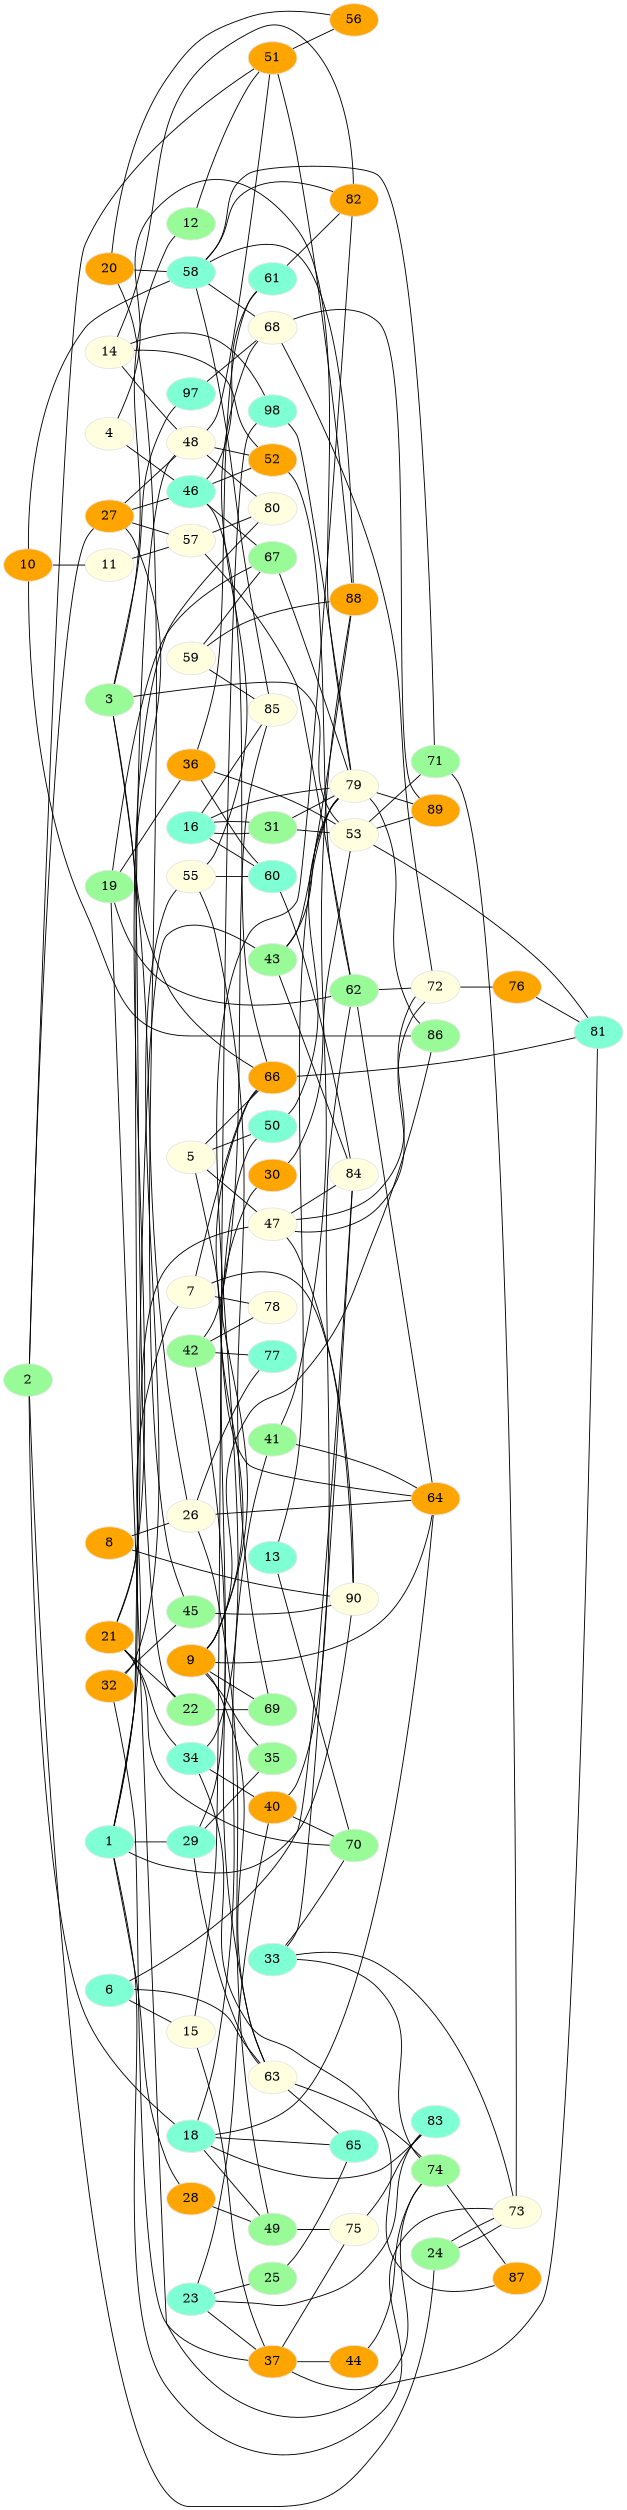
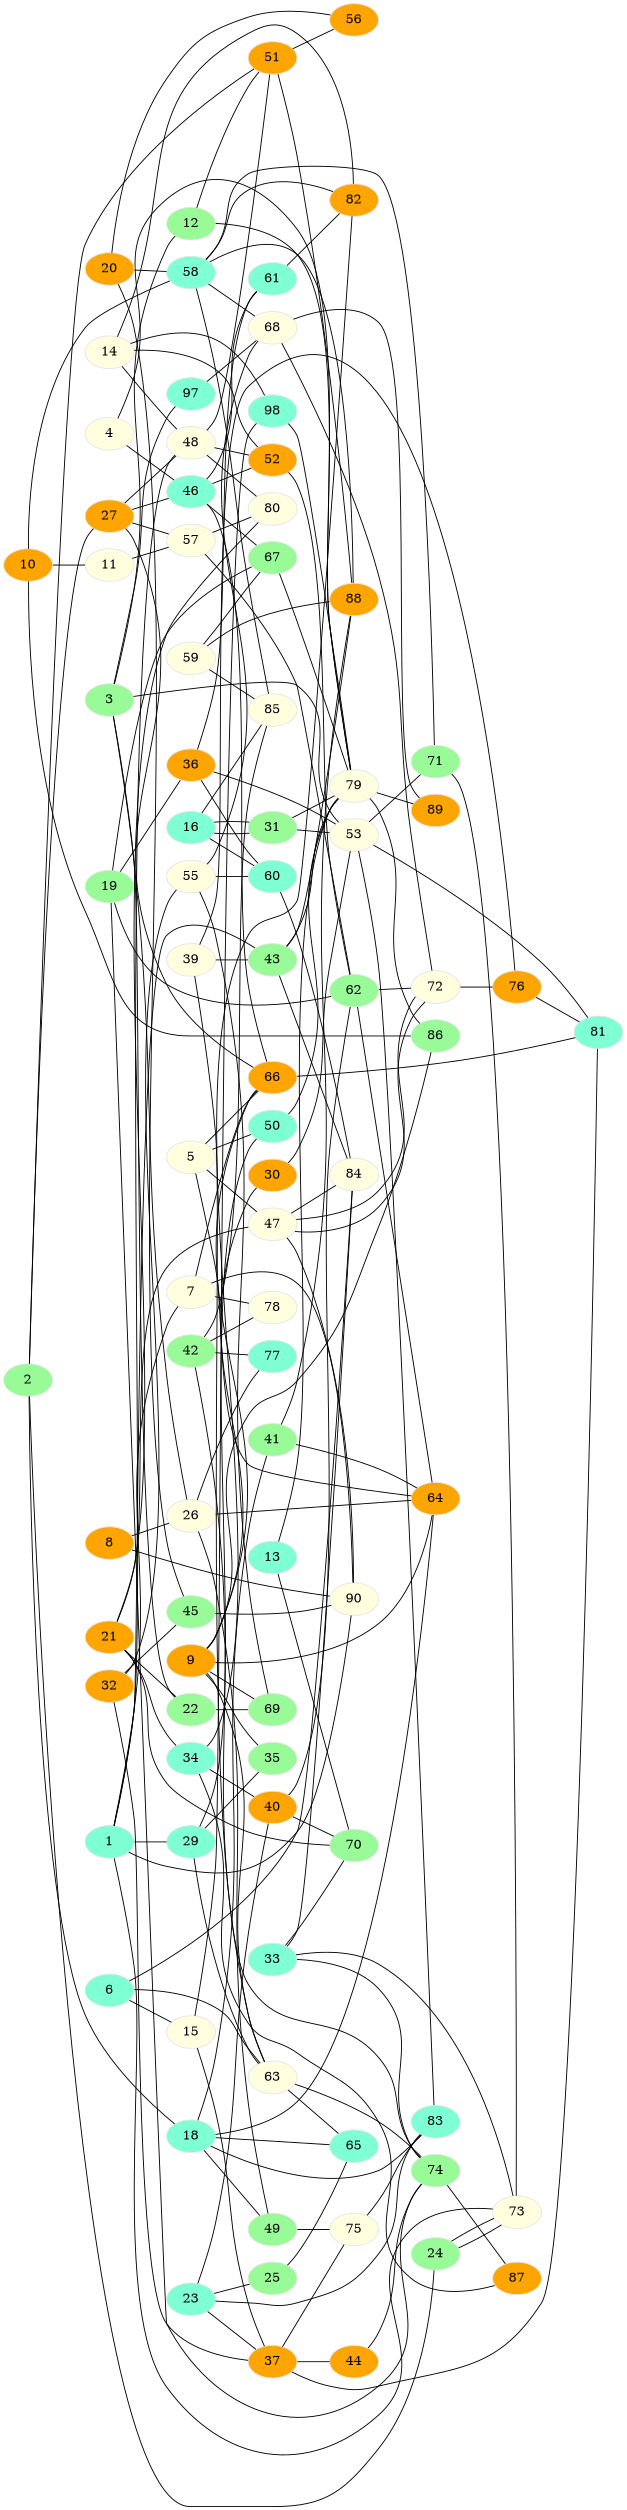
(269, 798) -> (329, 465)
(395, 823) -> (405, 1446)
none -> (191, 960)
(191, 2199) -> none
